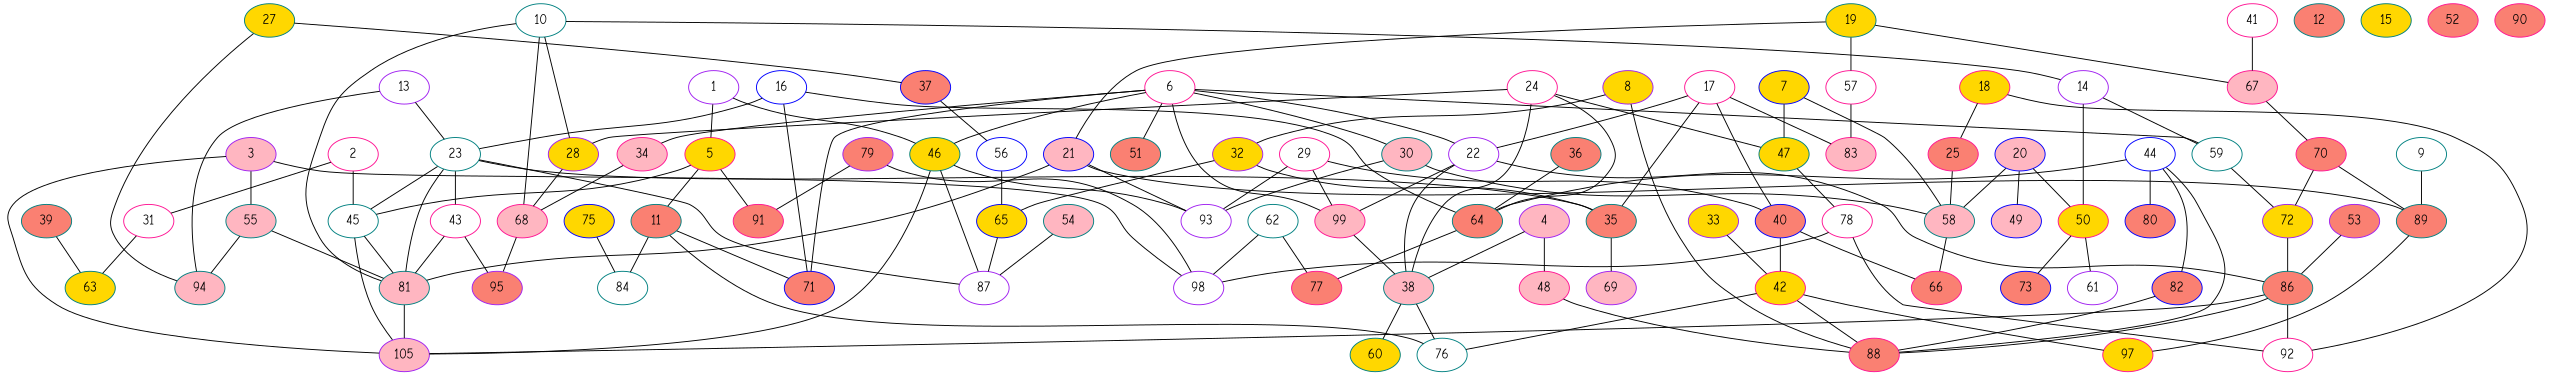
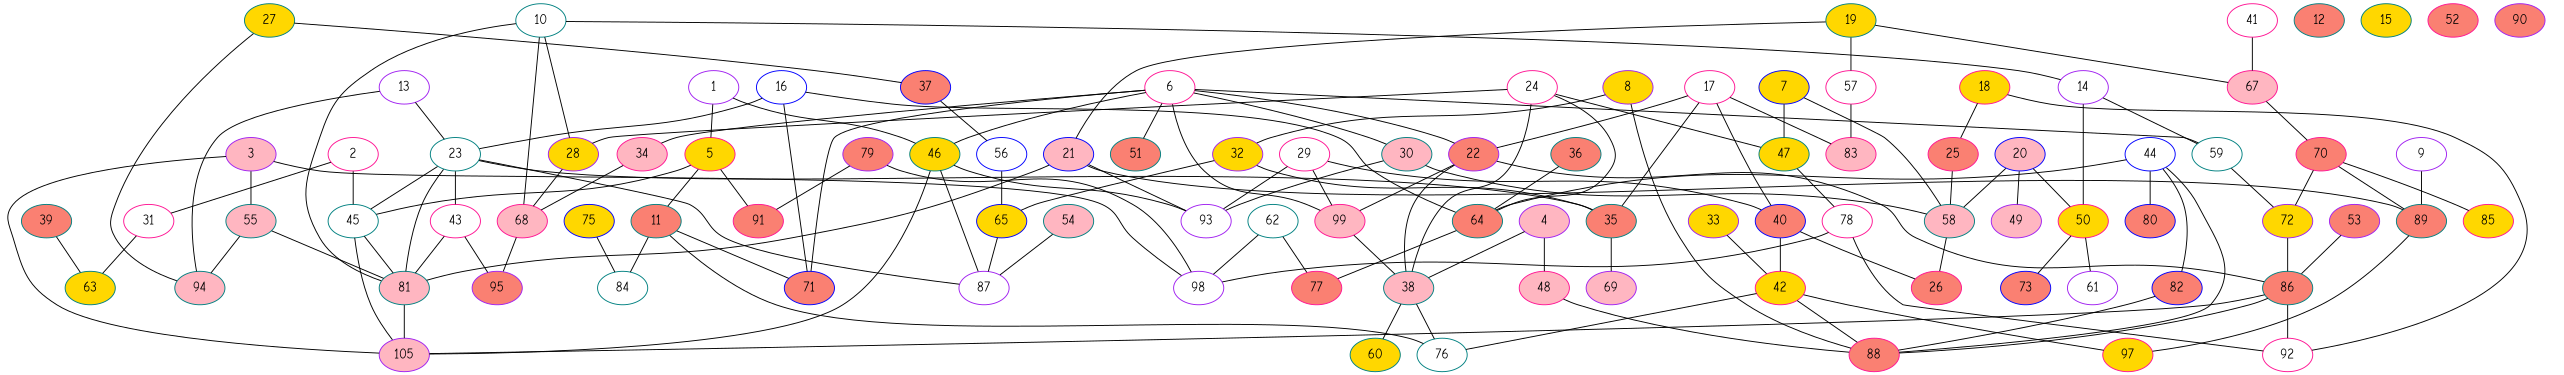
(2520, 20) -> (2520, 20)
(1474, 154) -> (1474, 154)
(2422, 154) -> (2422, 154)
(2016, 221) -> (2016, 221)
none -> (2488, 221)
(1936, 288) -> (1936, 288)
